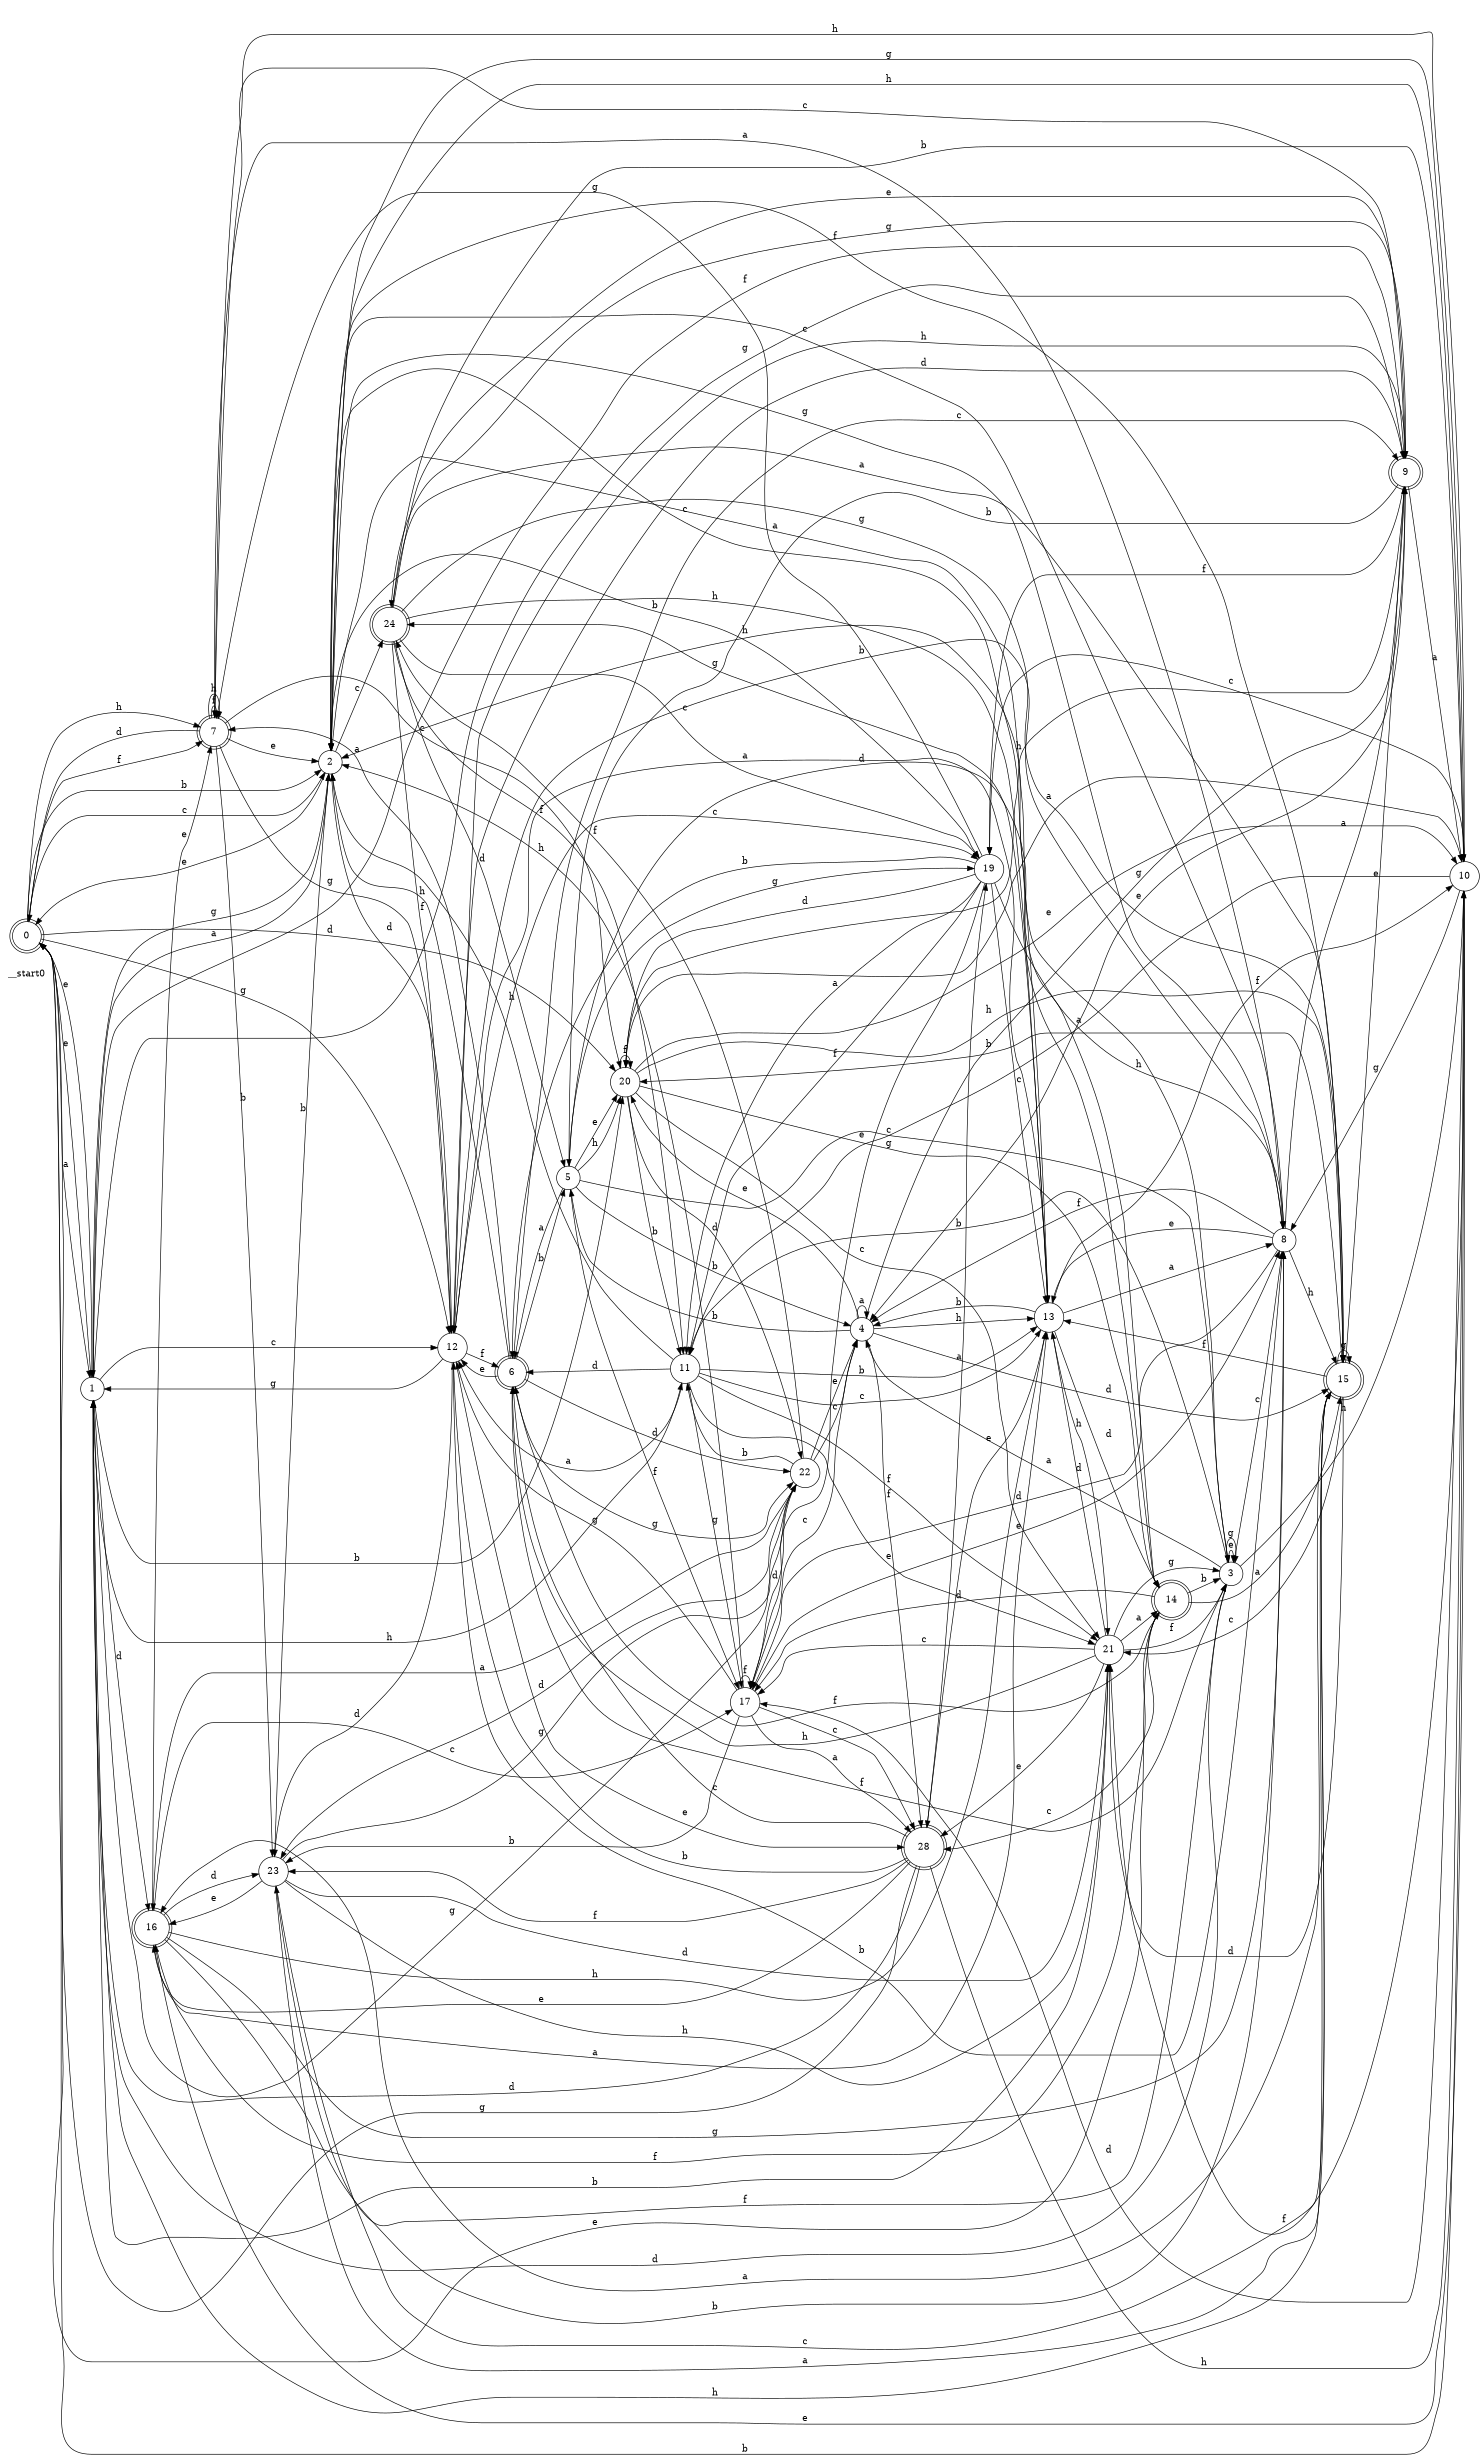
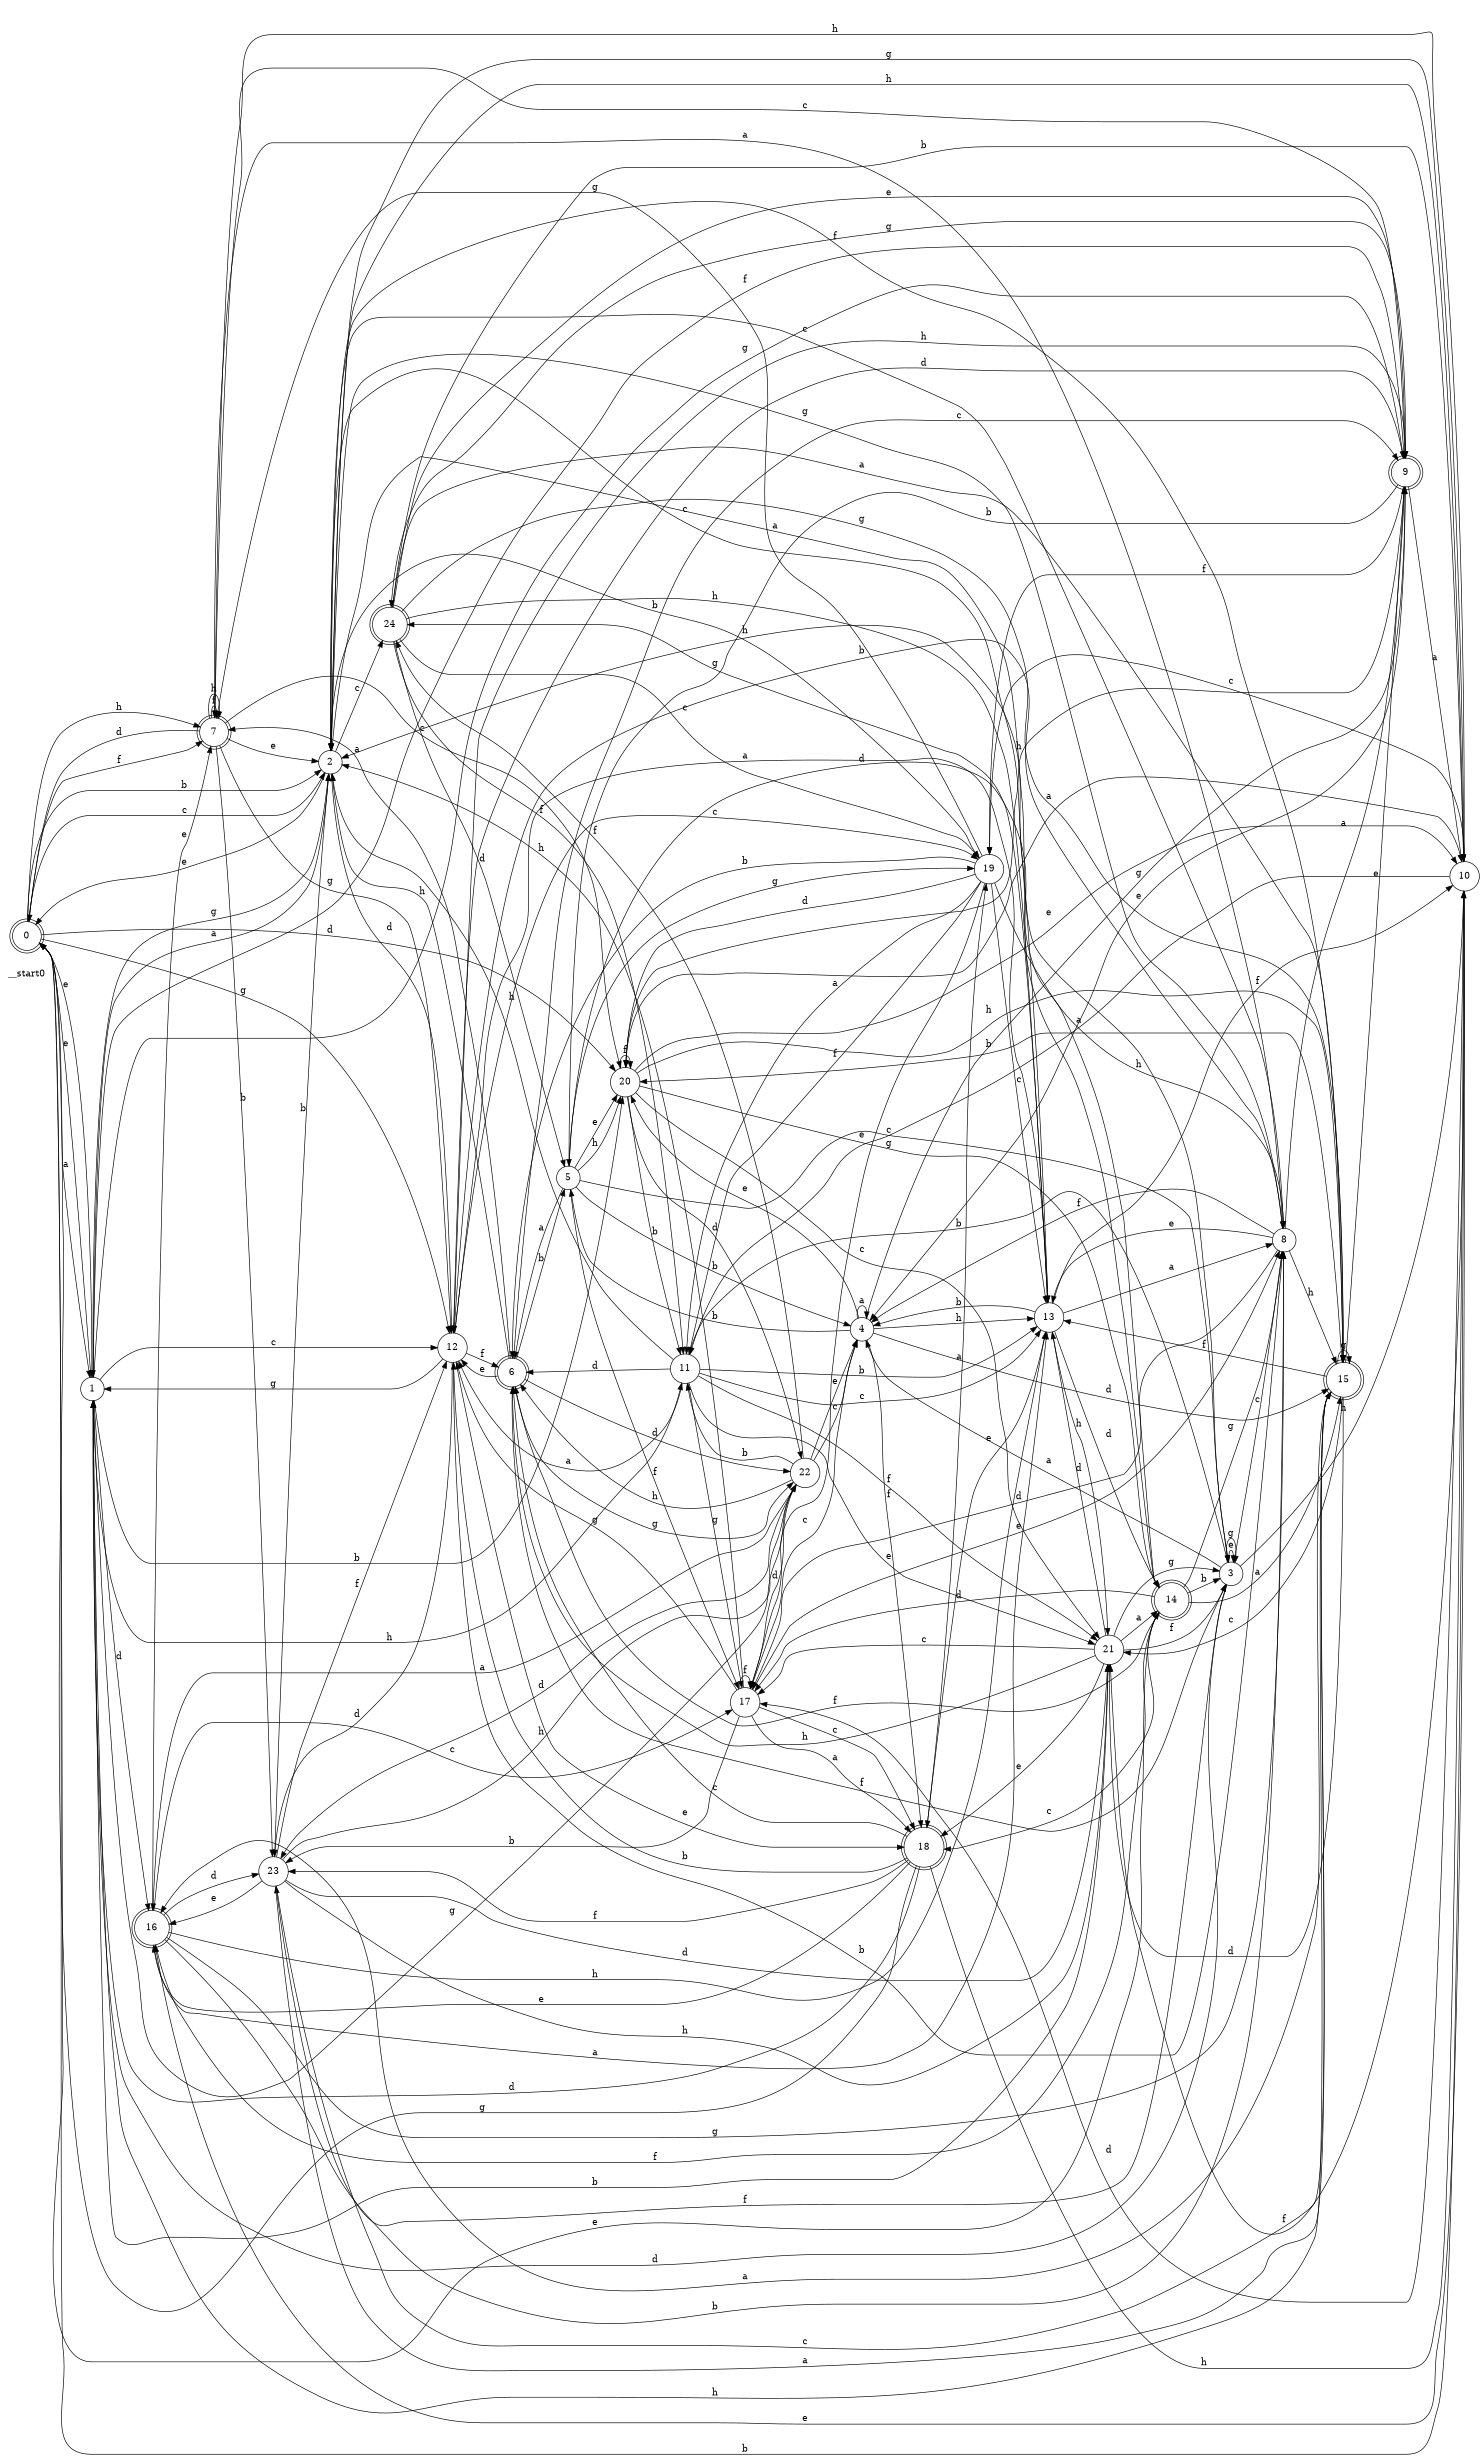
(428, 984) -> (352, 1610)
(1385, 1061) -> (1244, 1426)
none -> (640, 1496)
(541, 1732) -> (541, 1732)
(924, 1847) -> (924, 1847)
